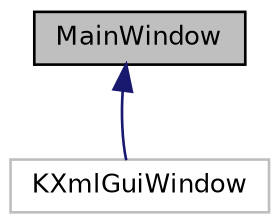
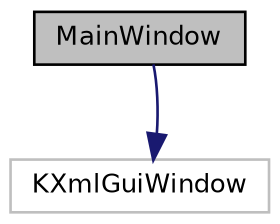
(122, 126) -> (157, 99)
